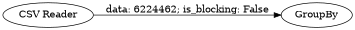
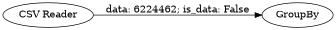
(187, 10) -> (178, 10)
